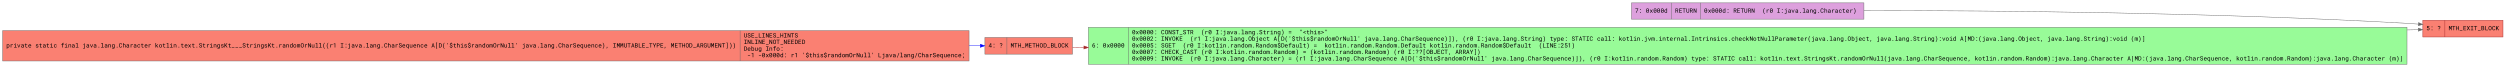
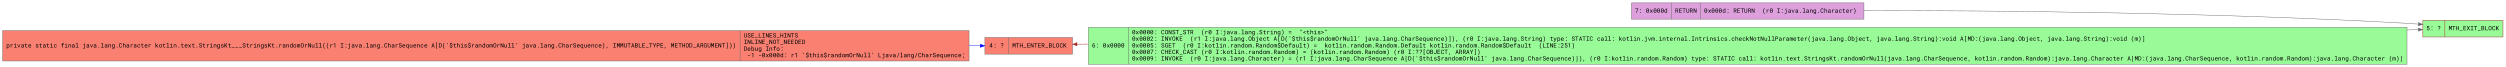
(2463, 29) -> (2463, 29)
(1040, 46) -> (1039, 46)
(1078, 47) -> (1083, 44)
